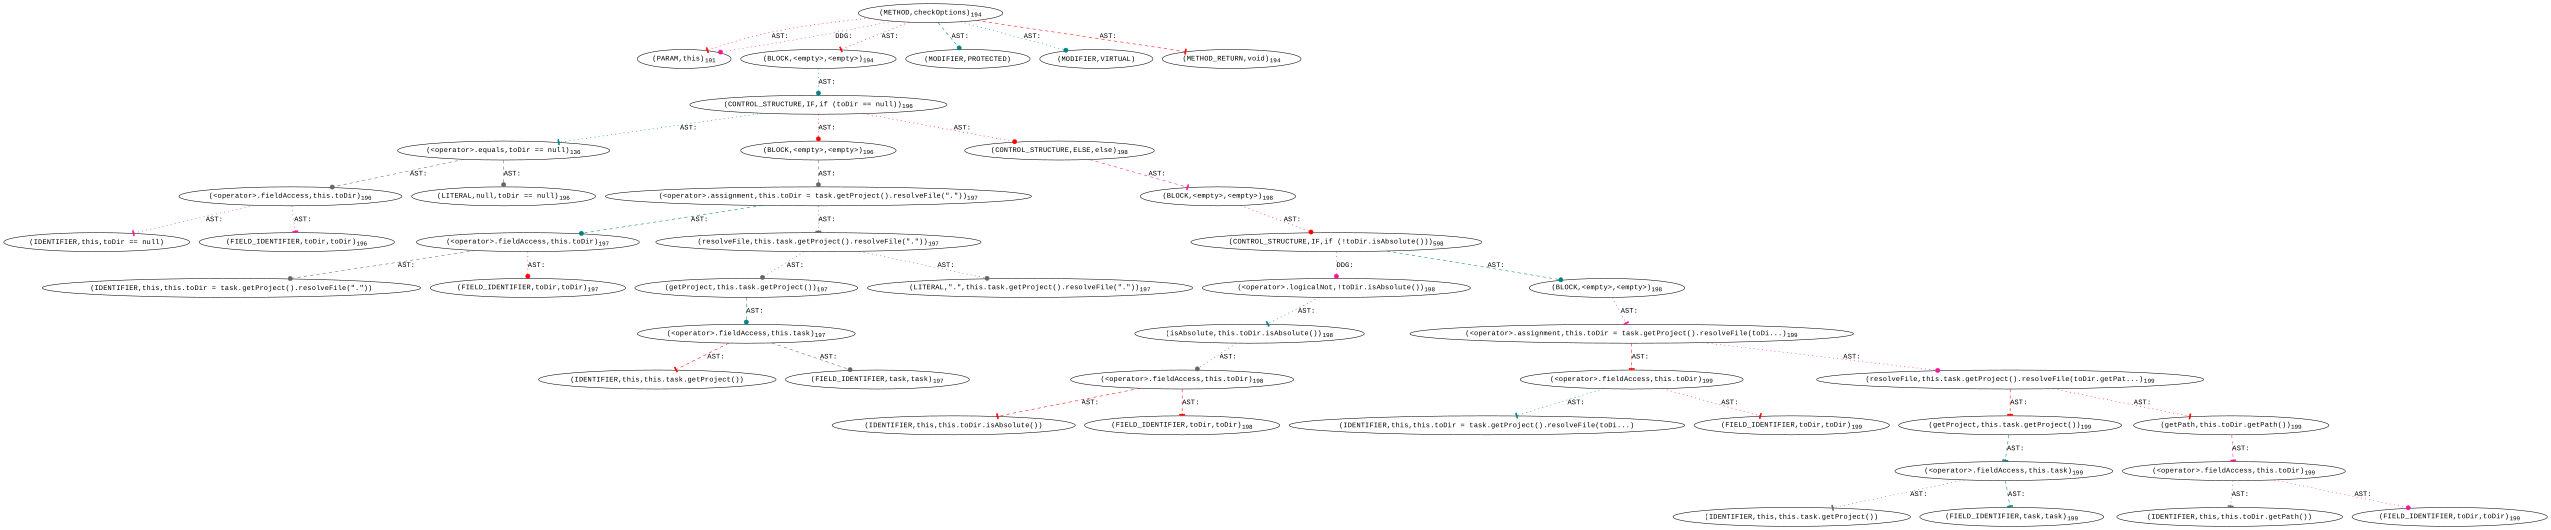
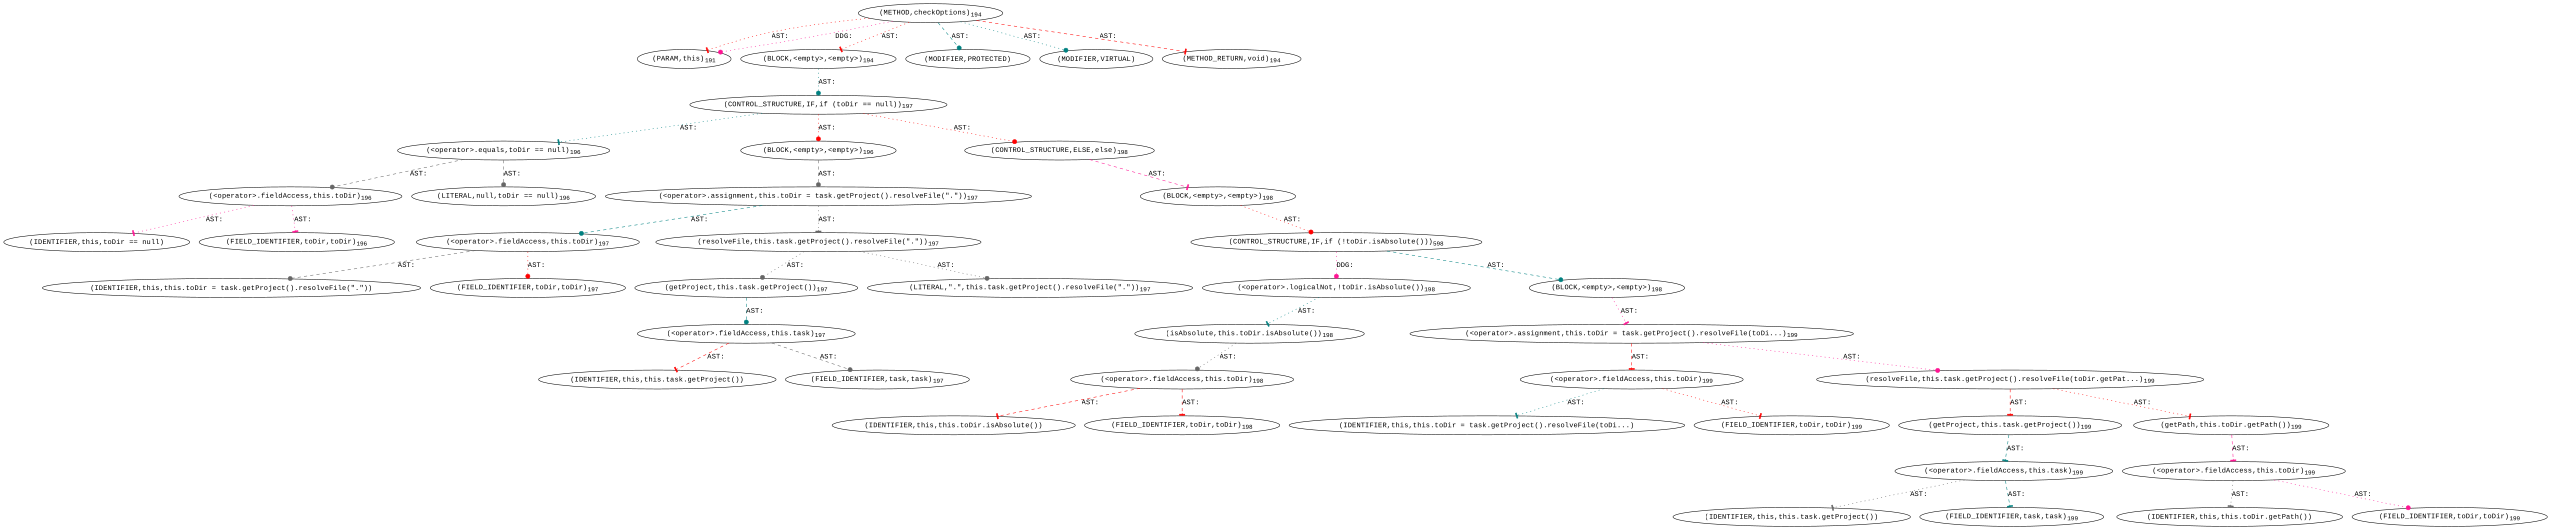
(908, 104) -> (908, 104)
(575, 150) -> (575, 150)
